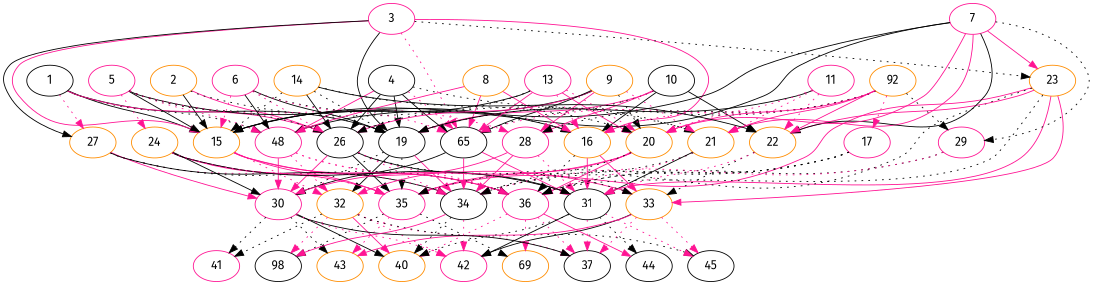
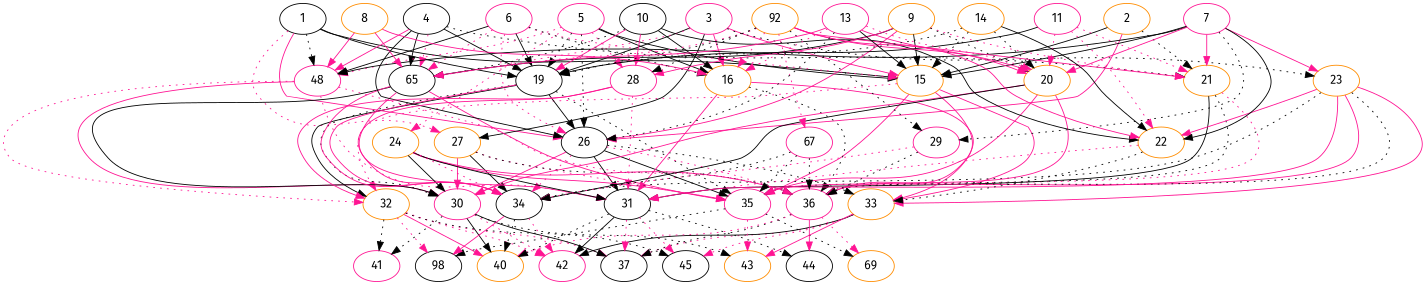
(316, 108) -> (559, 108)
(867, 142) -> (809, 142)
none -> (566, 162)
(561, 173) -> (770, 132)
(553, 232) -> (721, 234)
